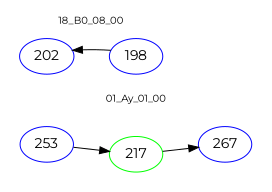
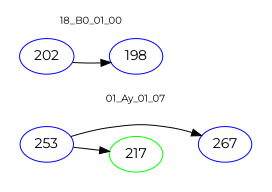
(91, 21) -> (91, 21)
(97, 50) -> (87, 63)
(136, 99) -> (136, 99)
(176, 150) -> (131, 125)
